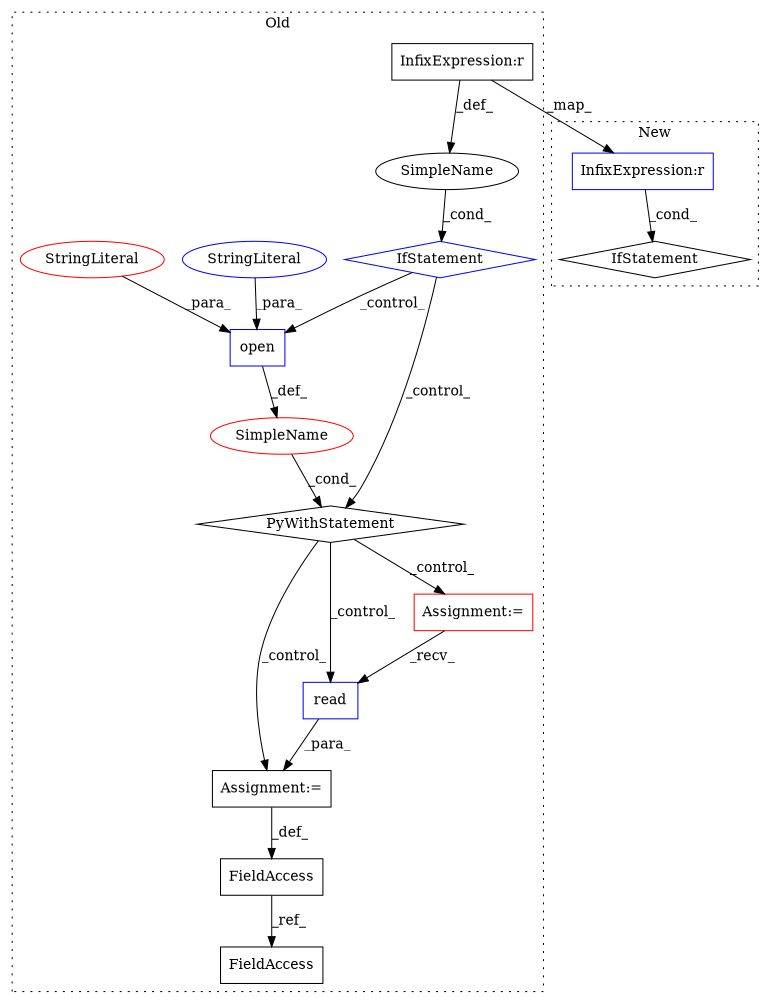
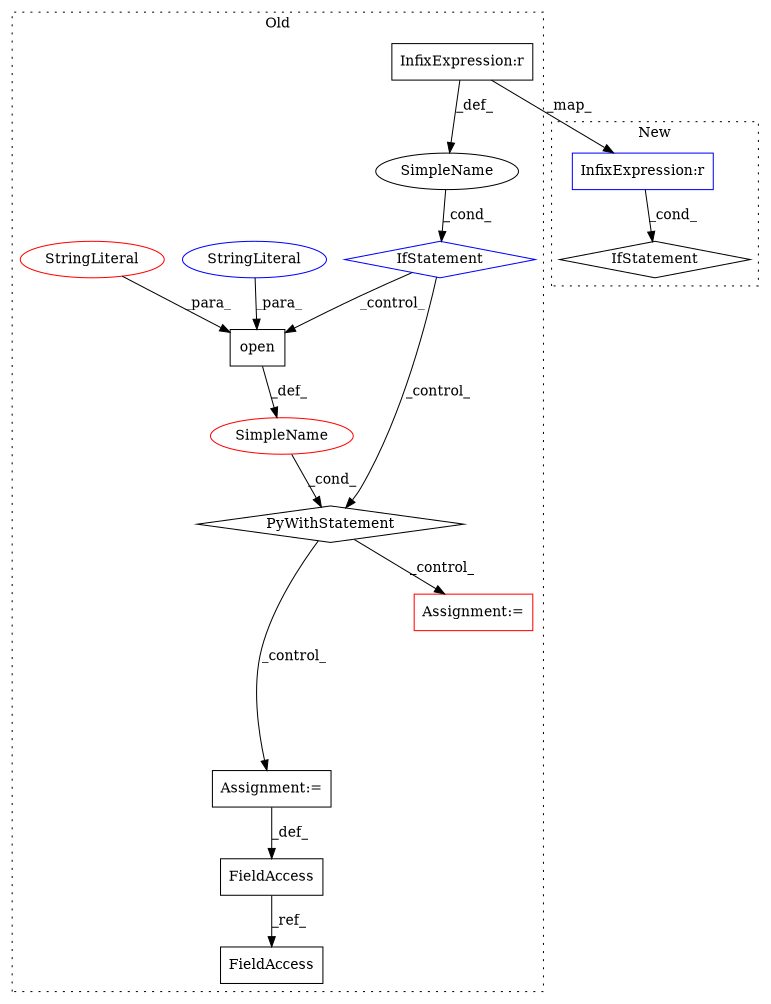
(258, 348) -> (258, 348)
(331, 701) -> none
